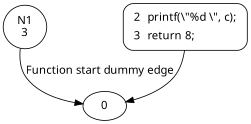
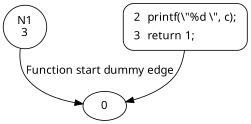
(171, 36) -> (171, 36)
